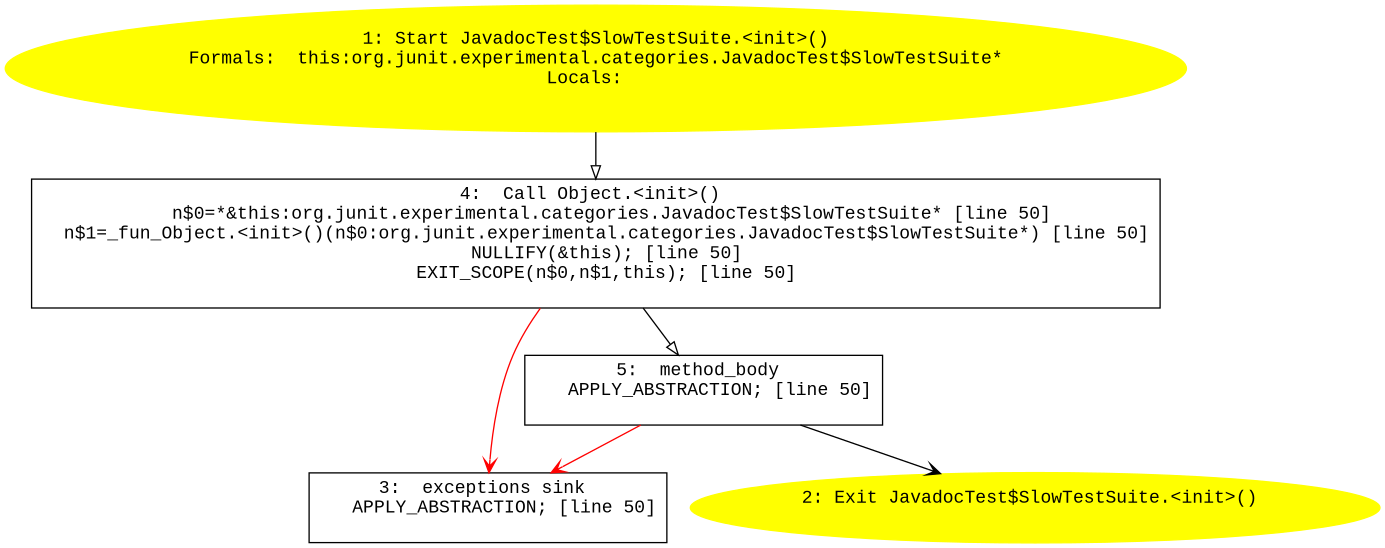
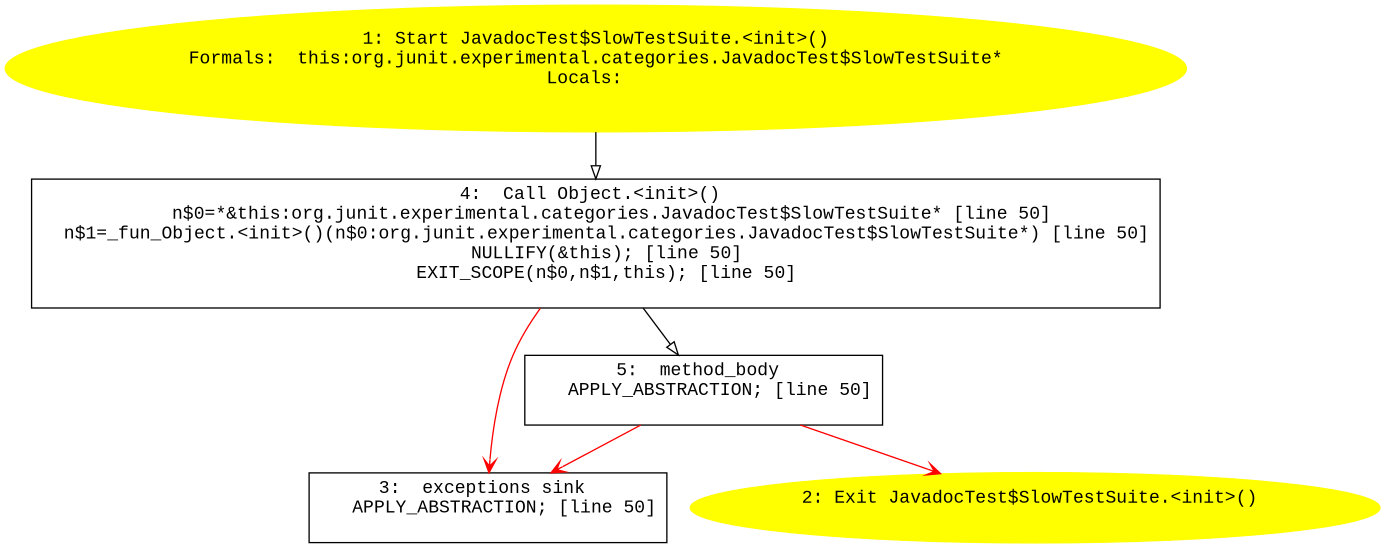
(864, 447) -> (864, 447)
